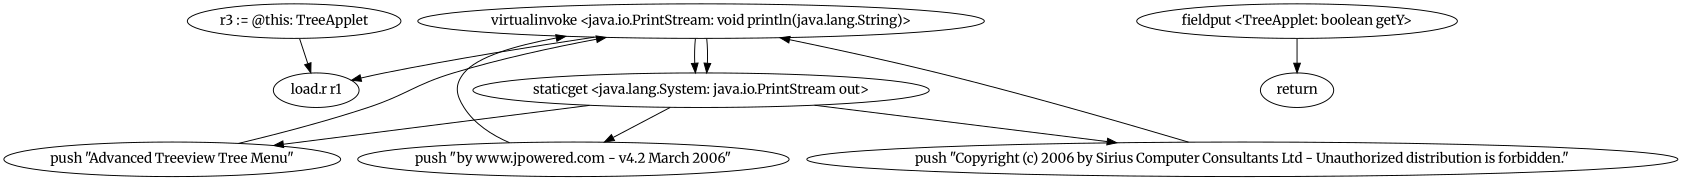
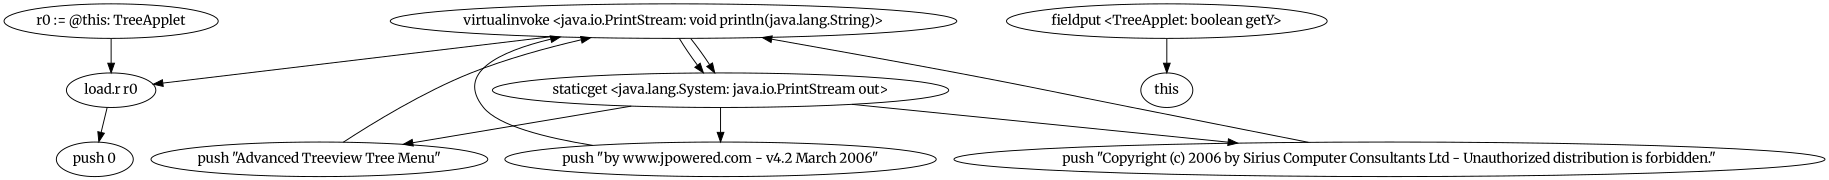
(294, 21) -> (111, 21)
(316, 90) -> (111, 90)
(1297, 90) -> (1167, 90)
none -> (95, 159)
